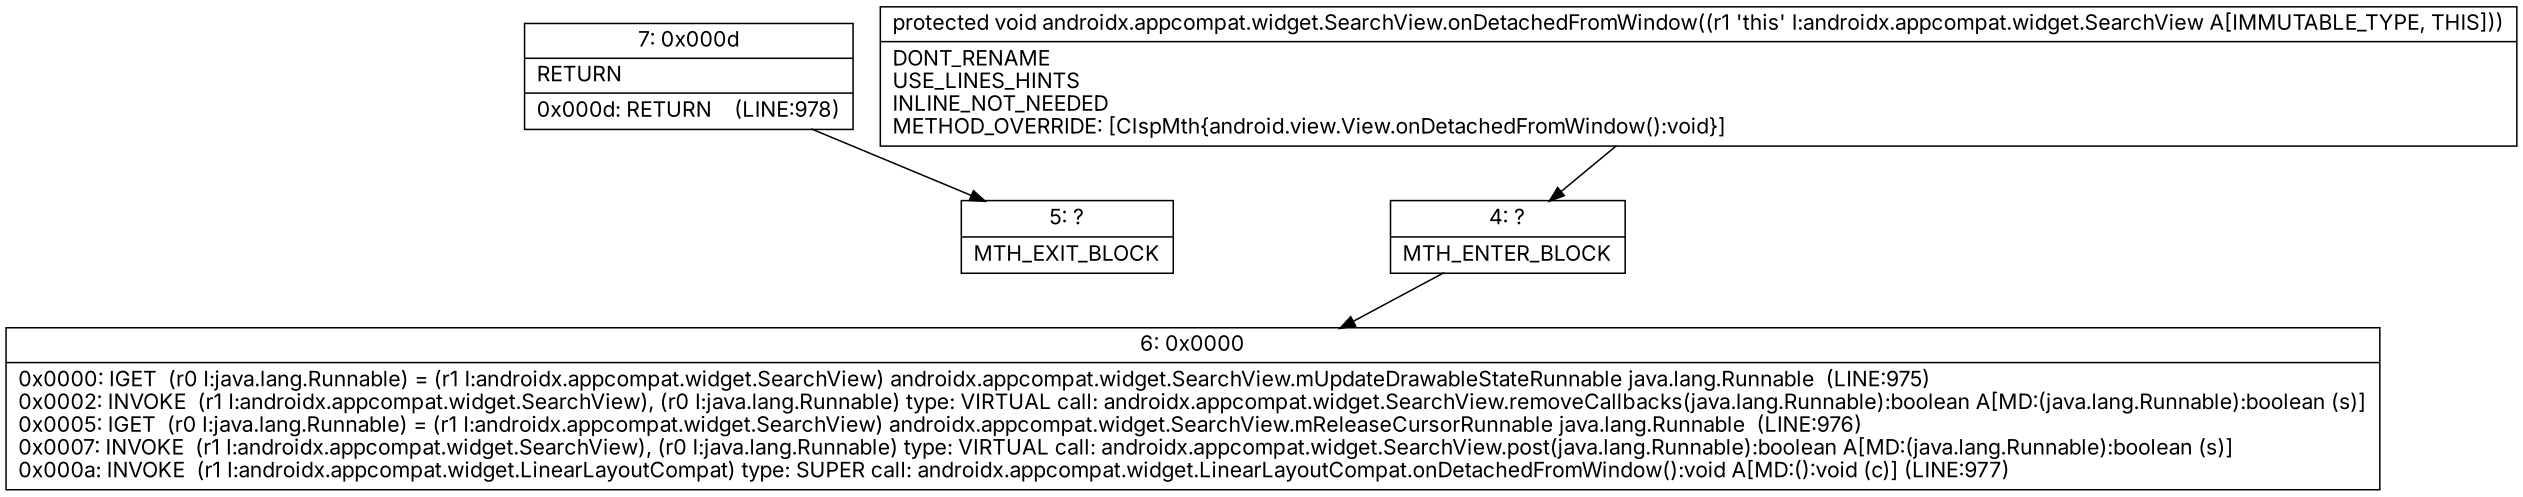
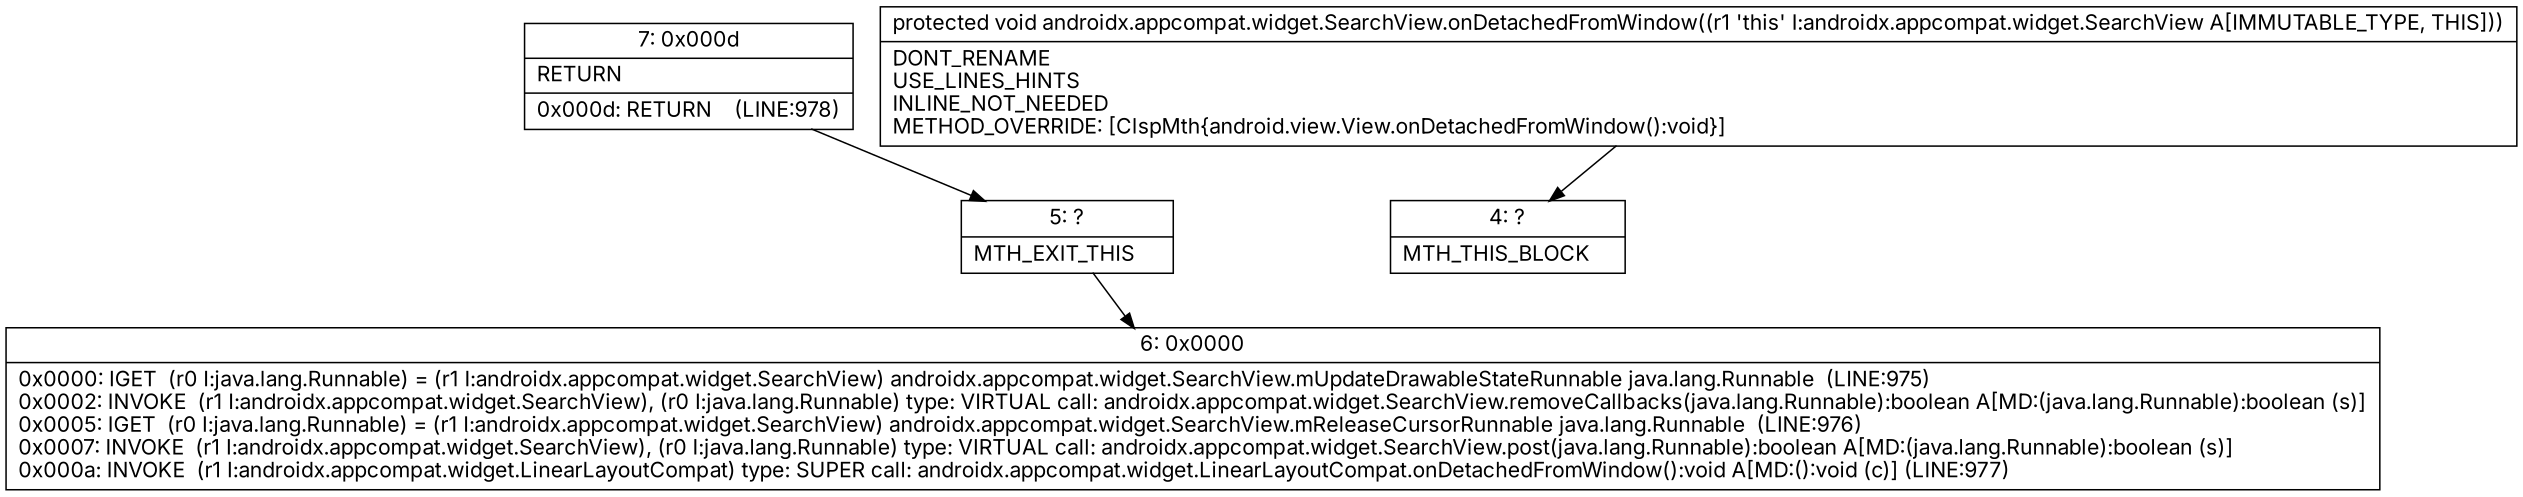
(1067, 254) -> (1054, 254)
(1508, 254) -> (1496, 254)
(1399, 297) -> (1109, 294)
